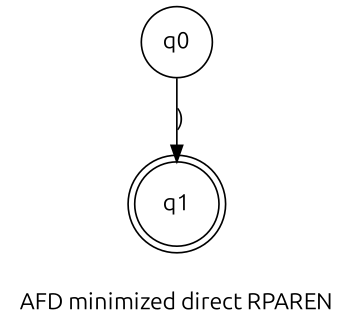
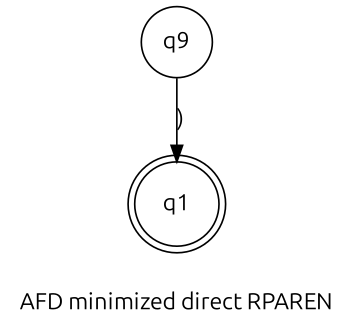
(177, 42) -> (177, 42)
